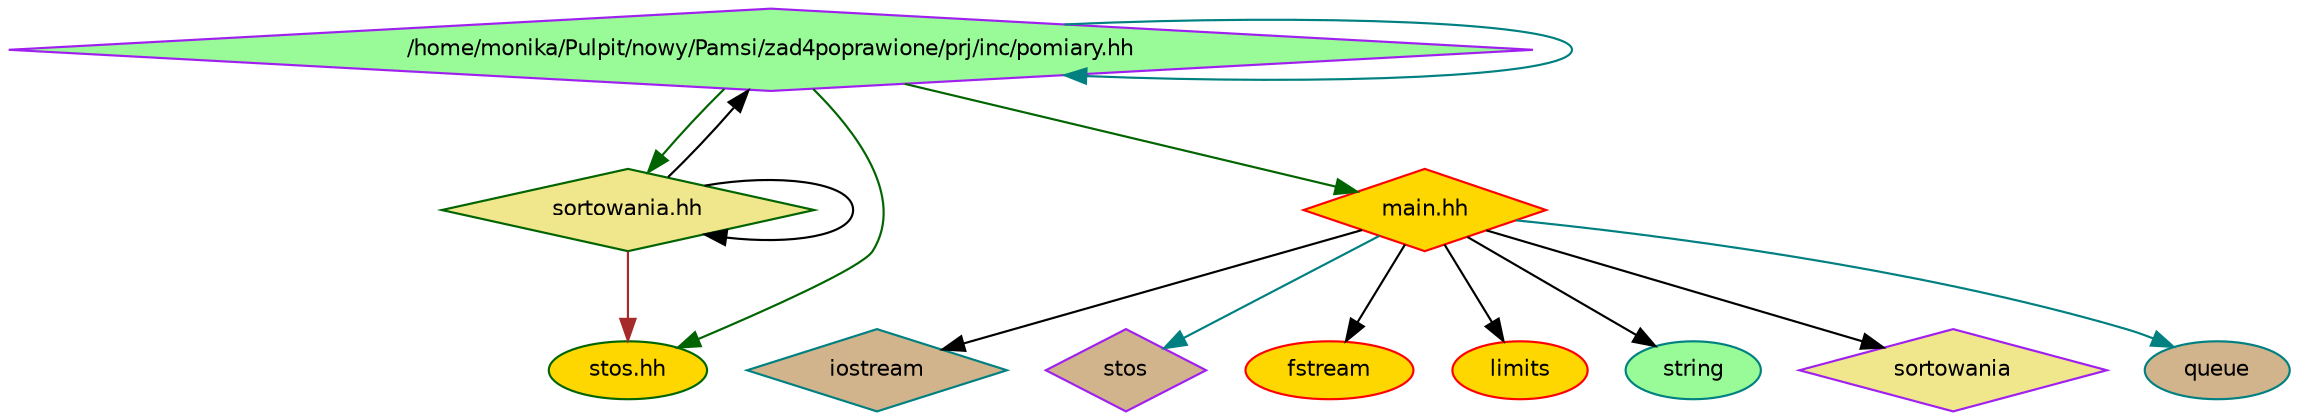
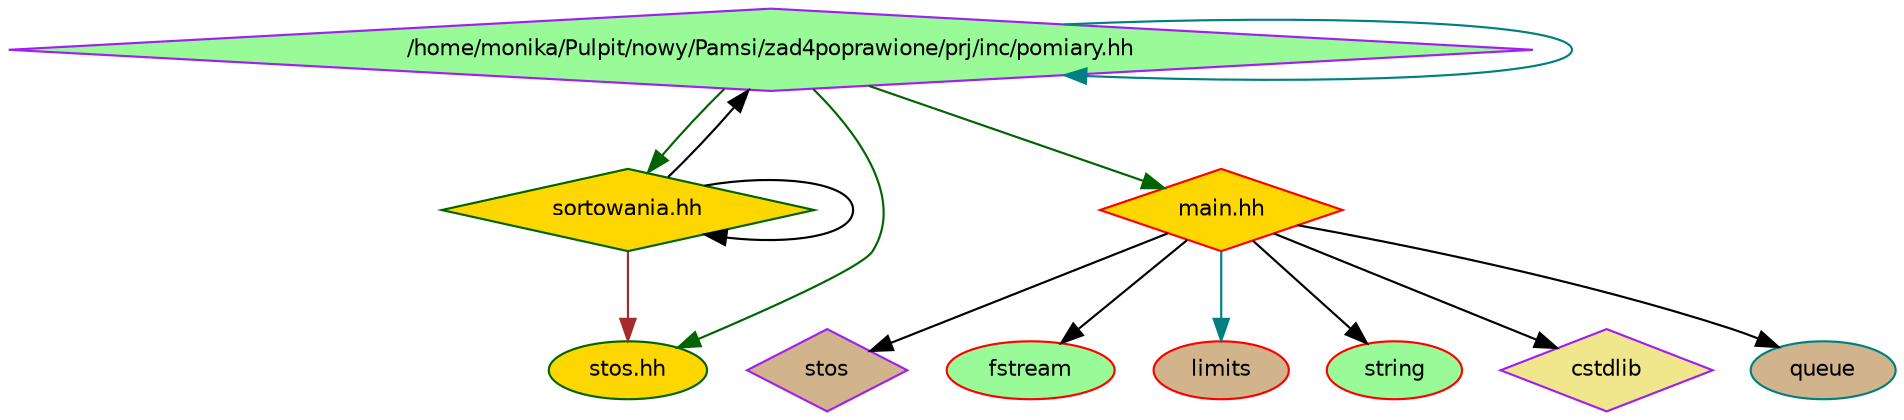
(628, 210) -> (628, 210)
(1838, 264) -> (1530, 274)
(1468, 283) -> (1221, 285)
(1282, 287) -> (1029, 288)
(877, 370) -> none
(1329, 370) -> (1031, 370)
(1520, 370) -> (1221, 370)
(1693, 370) -> (1394, 370)
(1953, 370) -> (1607, 370)
